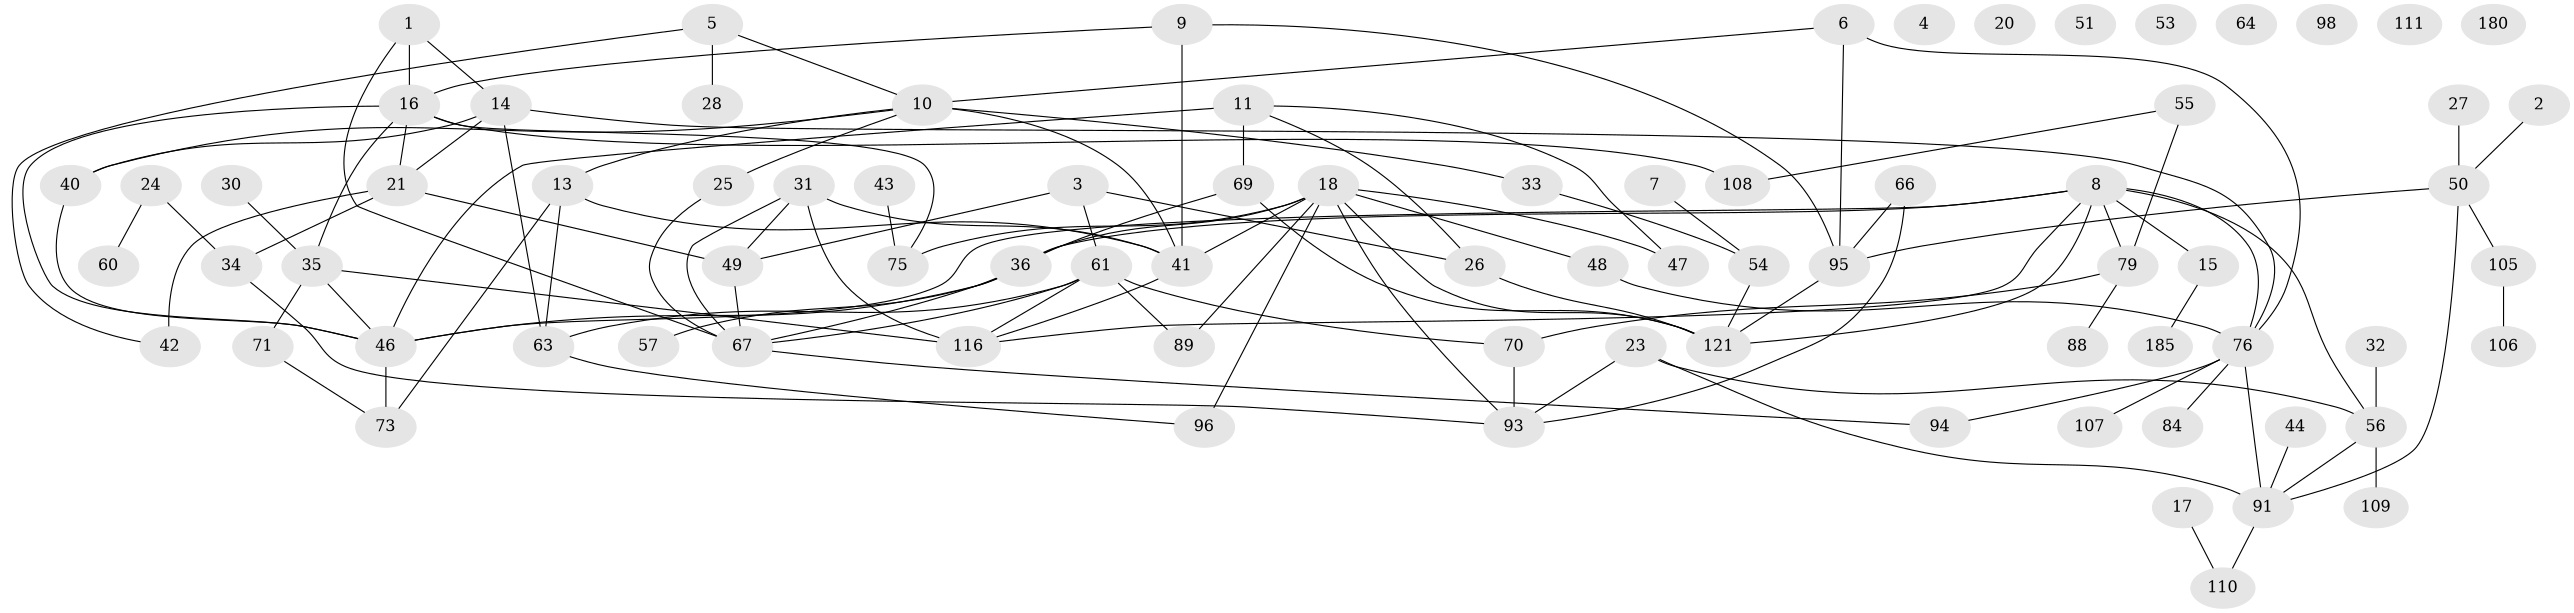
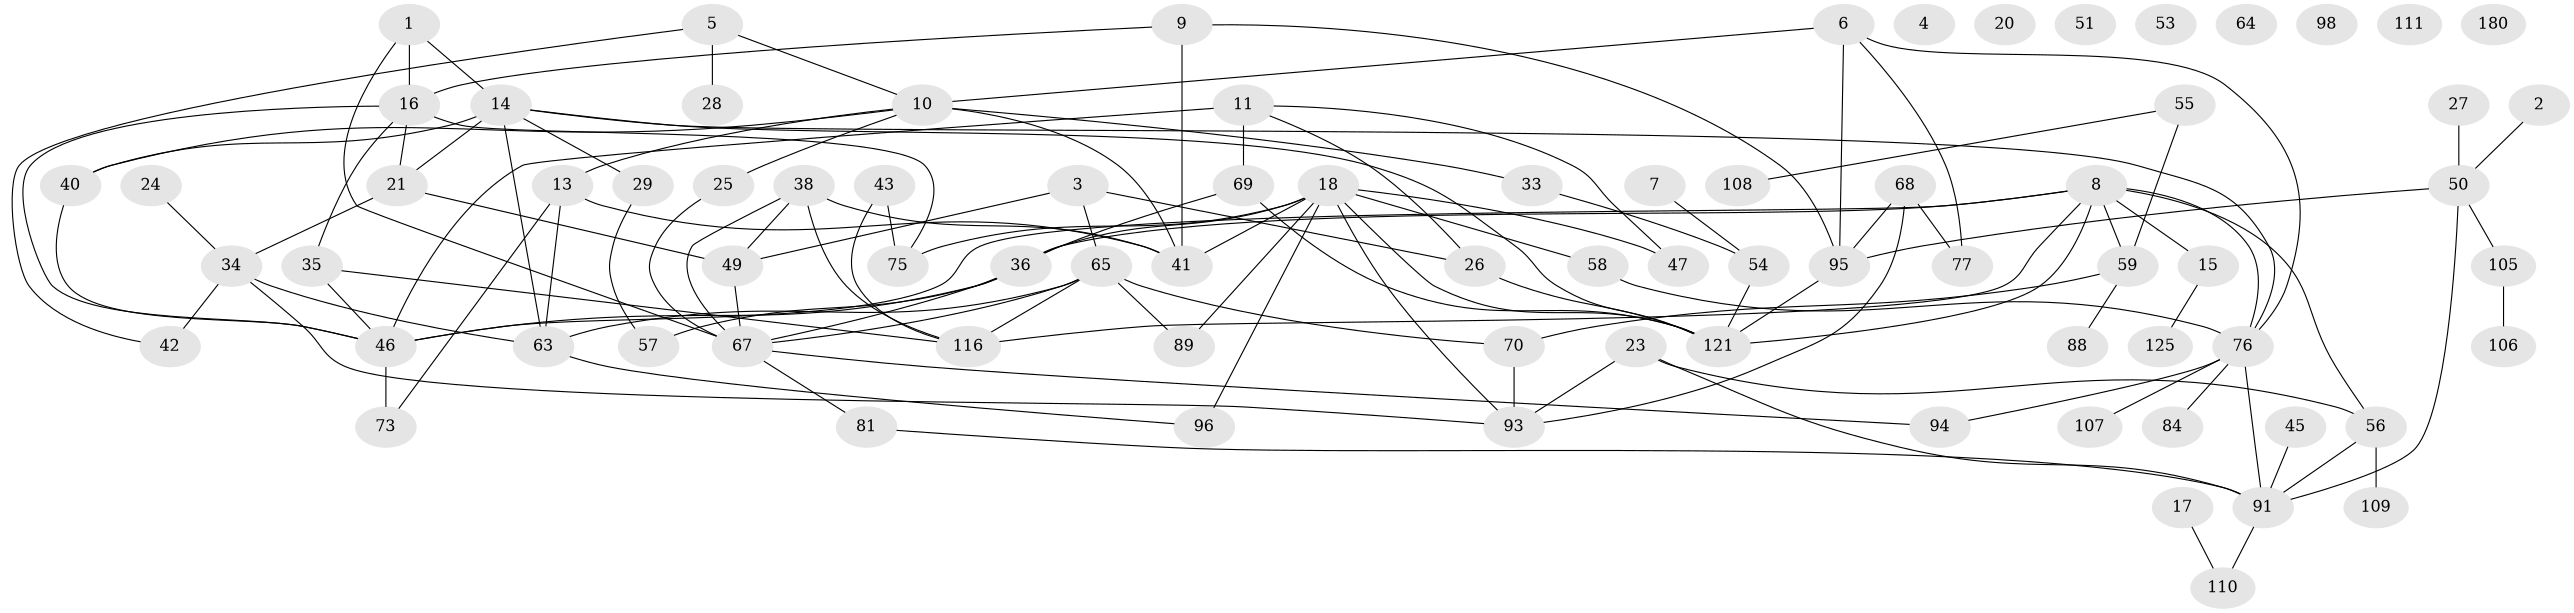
none -> (1136, 138)
(1042, 143) -> none
(232, 186) -> none
none -> (643, 186)
(804, 186) -> (804, 186)
(1905, 186) -> (1905, 186)
(236, 223) -> (201, 306)
(109, 266) -> none
(1101, 266) -> (1101, 266)
(1598, 266) -> (1598, 266)
none -> (1962, 266)
(2128, 266) -> (2128, 266)
(1078, 310) -> (858, 287)
none -> (383, 317)
(263, 347) -> none
(2160, 347) -> (2160, 347)
(2376, 347) -> none
none -> (867, 427)
(2296, 427) -> (2296, 427)
